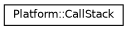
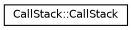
(64, 15) -> (66, 15)
